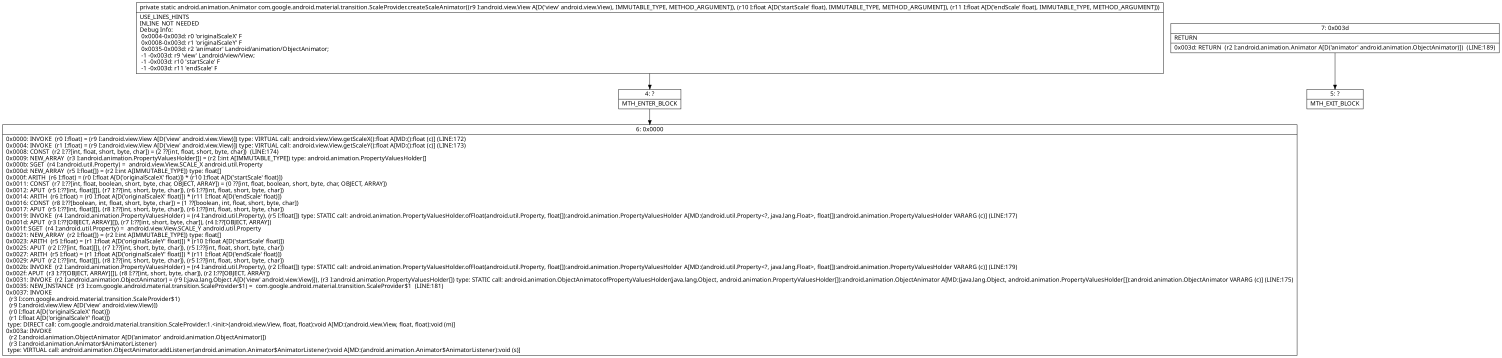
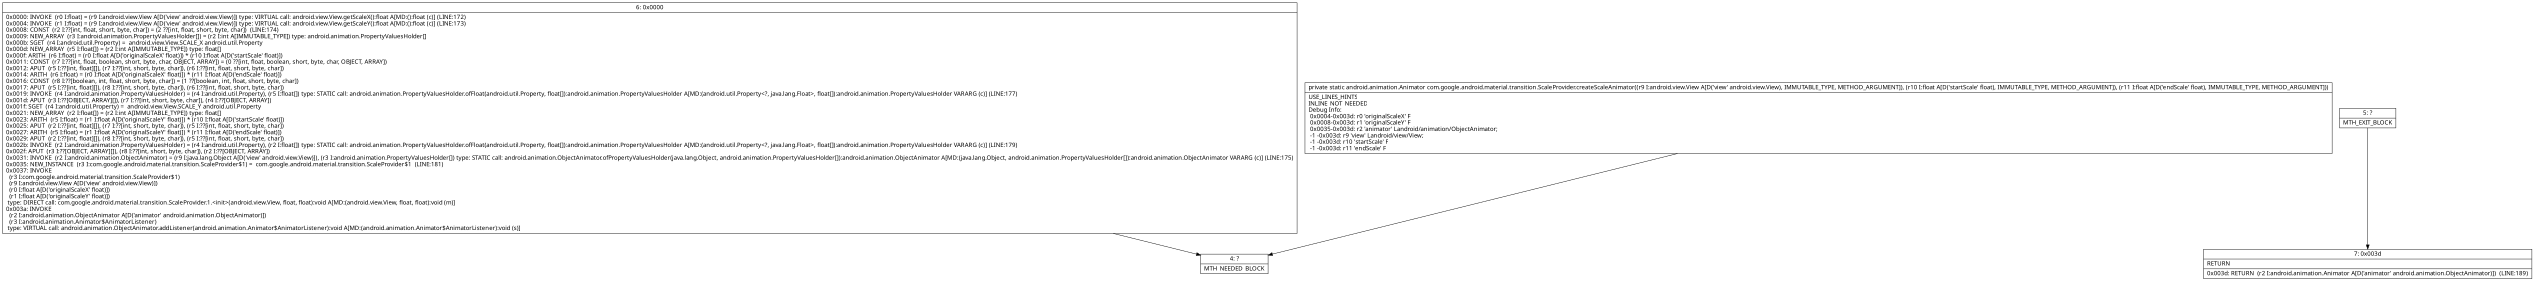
(1335, 69) -> (2368, 186)
(650, 104) -> (1234, 269)
(650, 115) -> (1155, 244)
